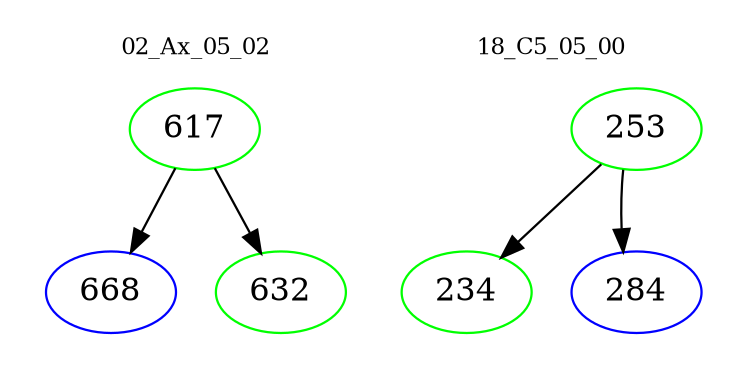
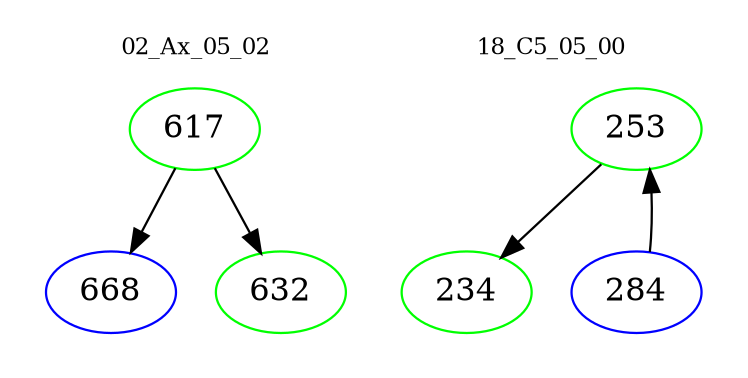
(621, 199) -> (652, 222)
